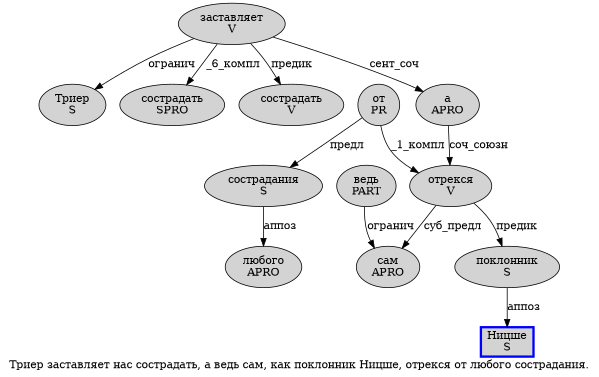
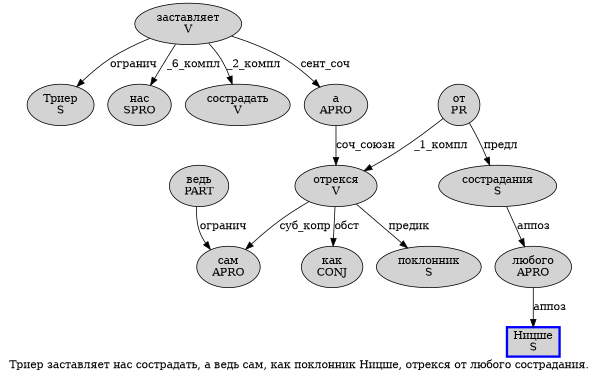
(292, 64) -> (254, 64)
(172, 105) -> (139, 105)
(453, 226) -> (305, 226)
none -> (332, 267)
(507, 304) -> (533, 304)
